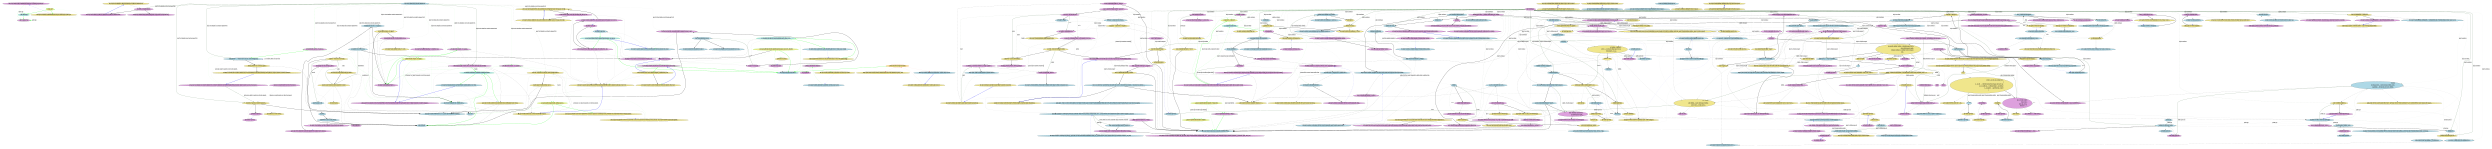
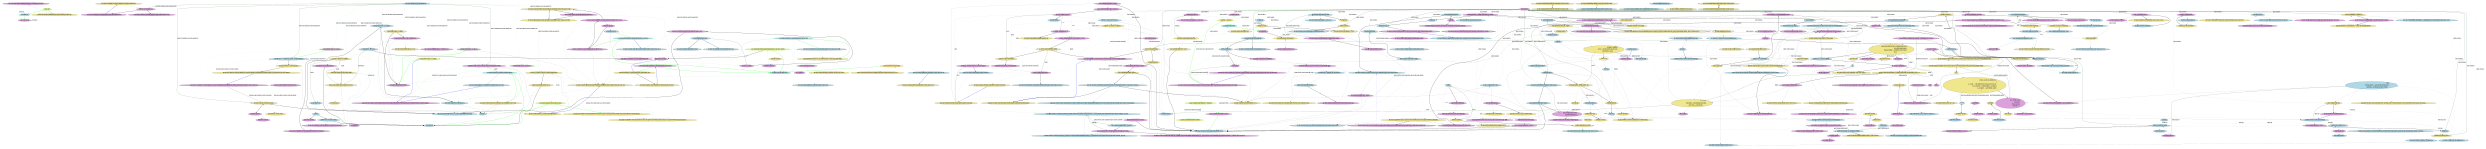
none -> (309, 120)
